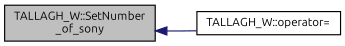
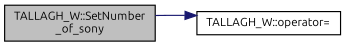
(182, 31) -> (170, 15)
